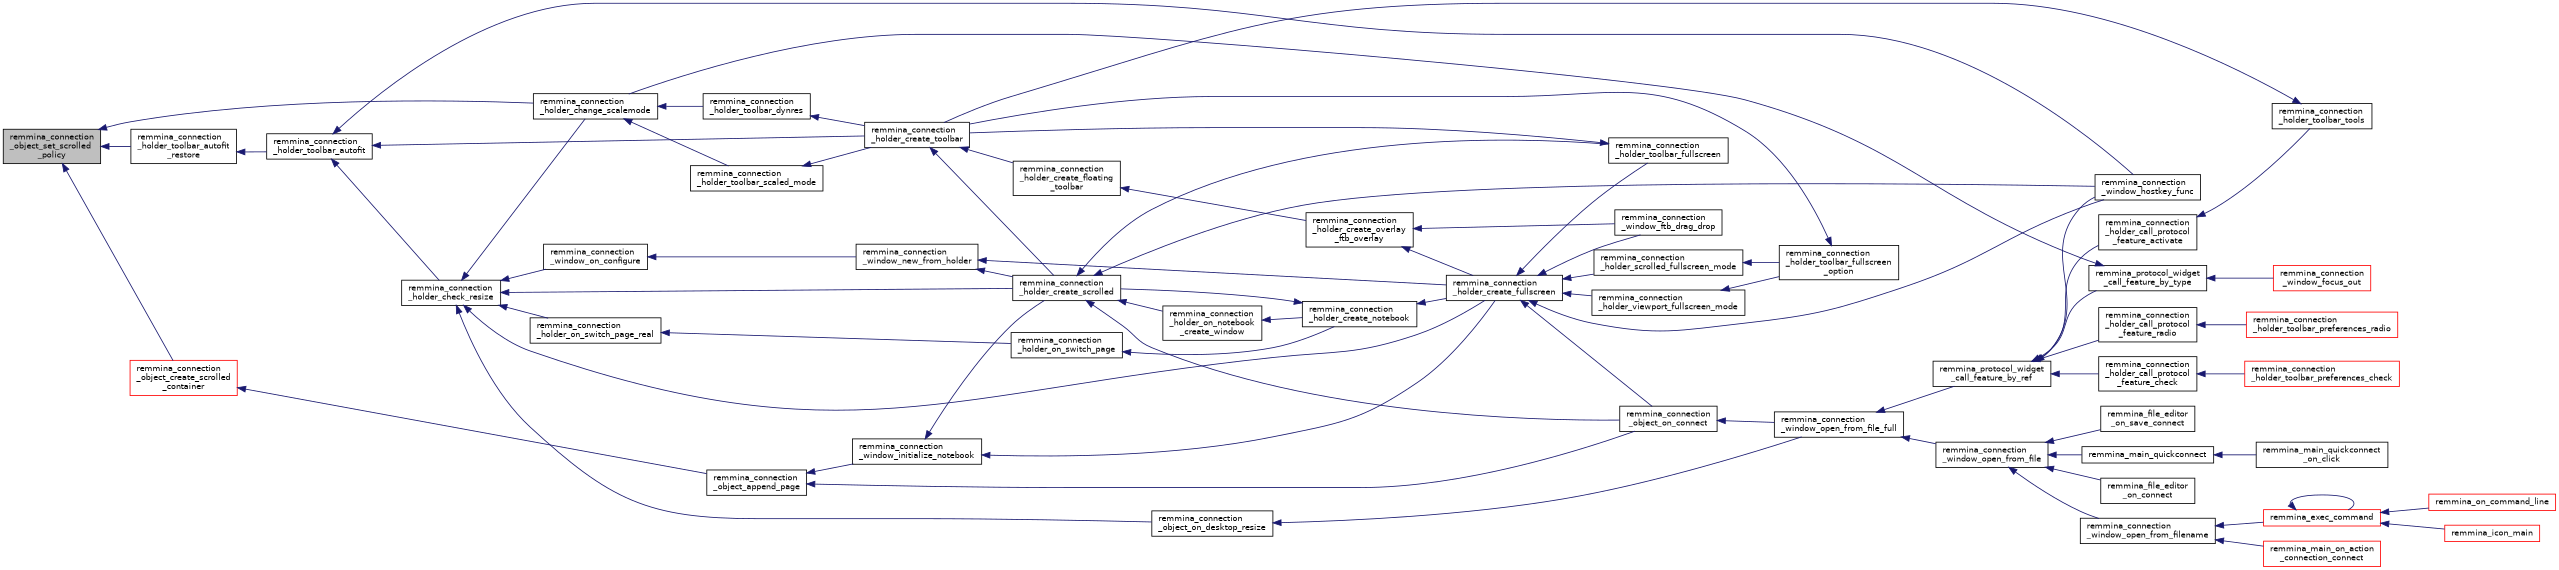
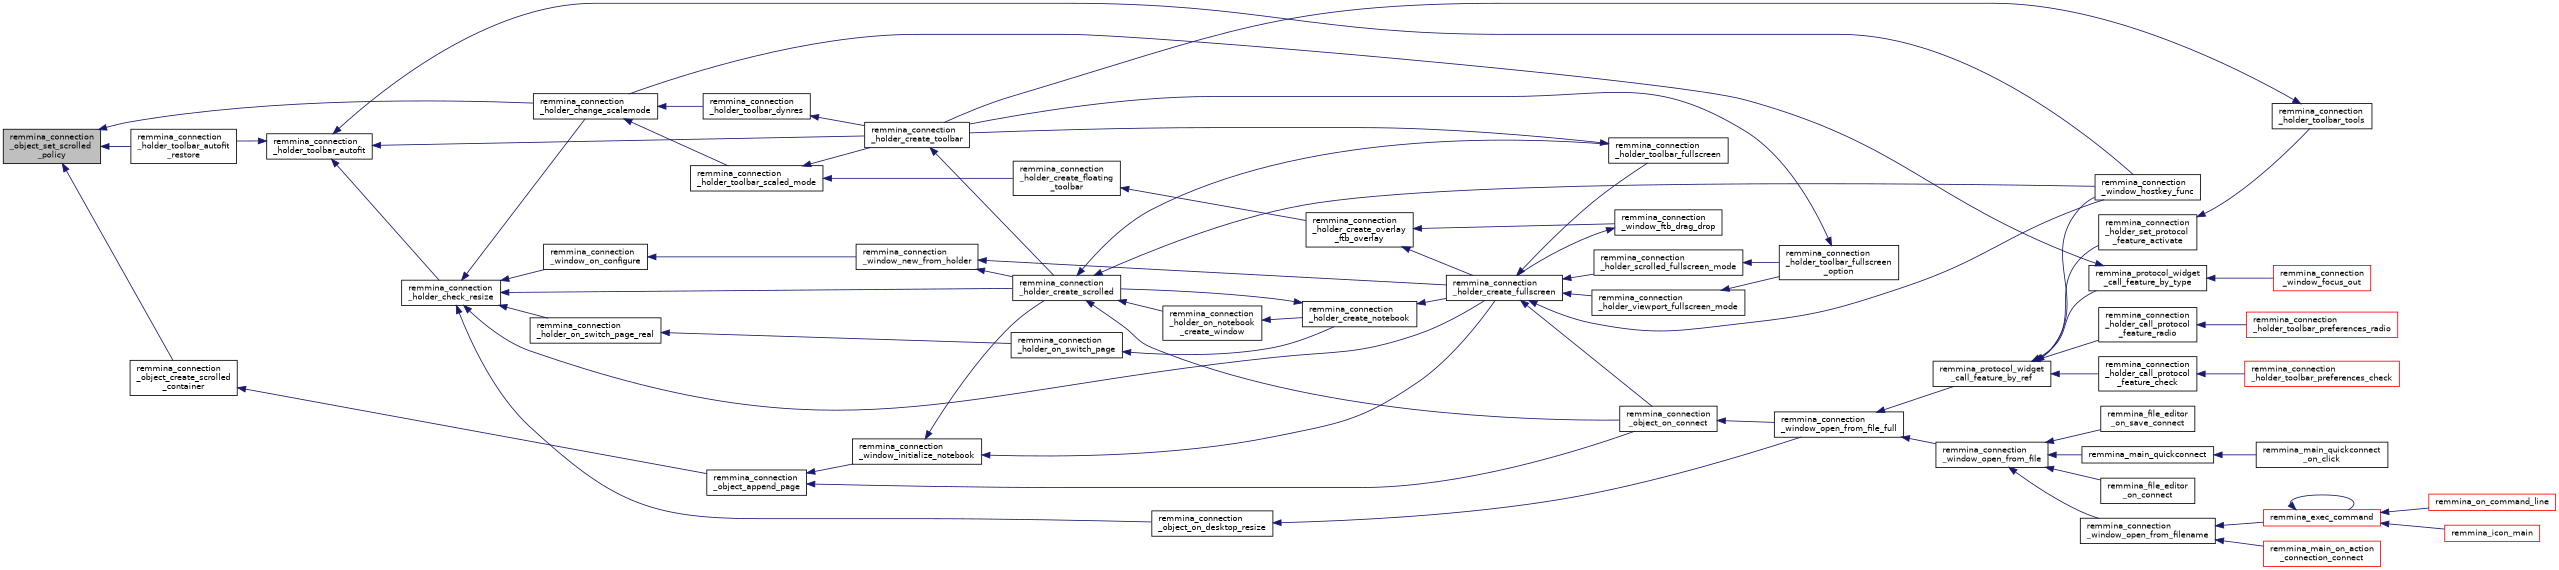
(256, 152) -> (247, 141)
(990, 156) -> (922, 178)
(2148, 232) -> (2148, 232)
(1592, 250) -> (1560, 250)
(184, 378) -> (184, 378)
